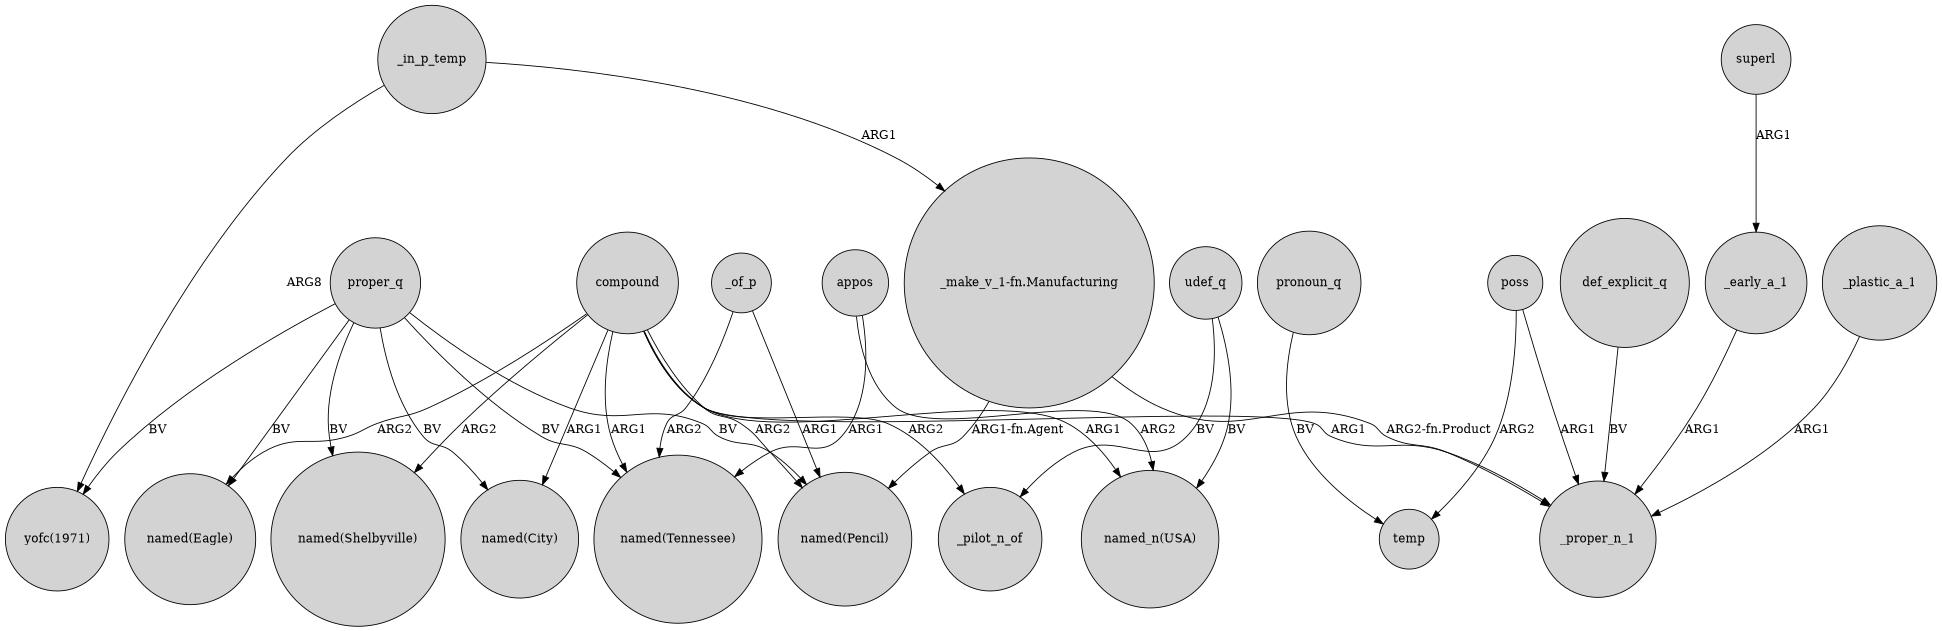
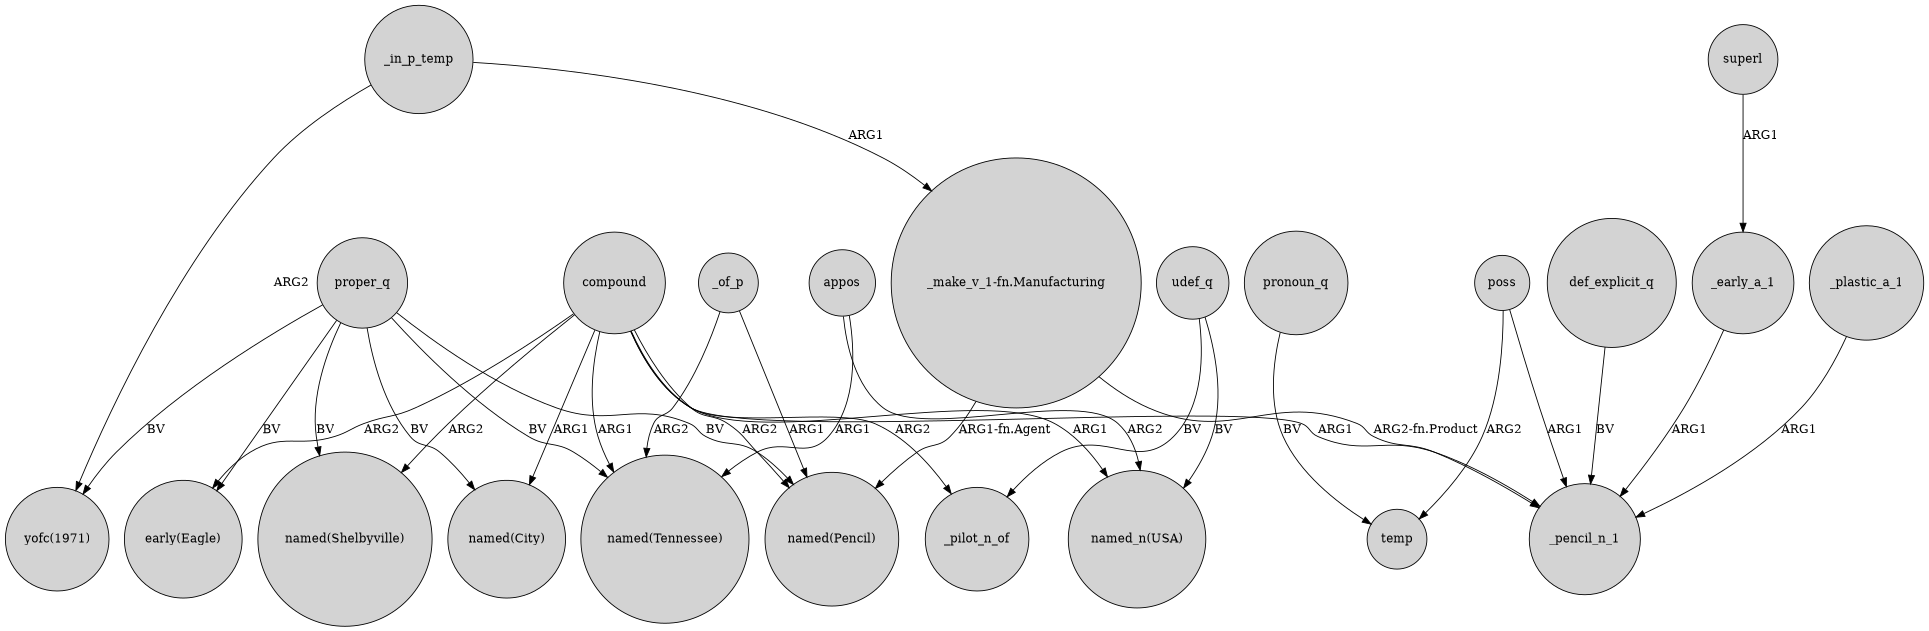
(305, 283) -> (292, 283)
(190, 539) -> (183, 539)
(1598, 539) -> (1585, 539)
